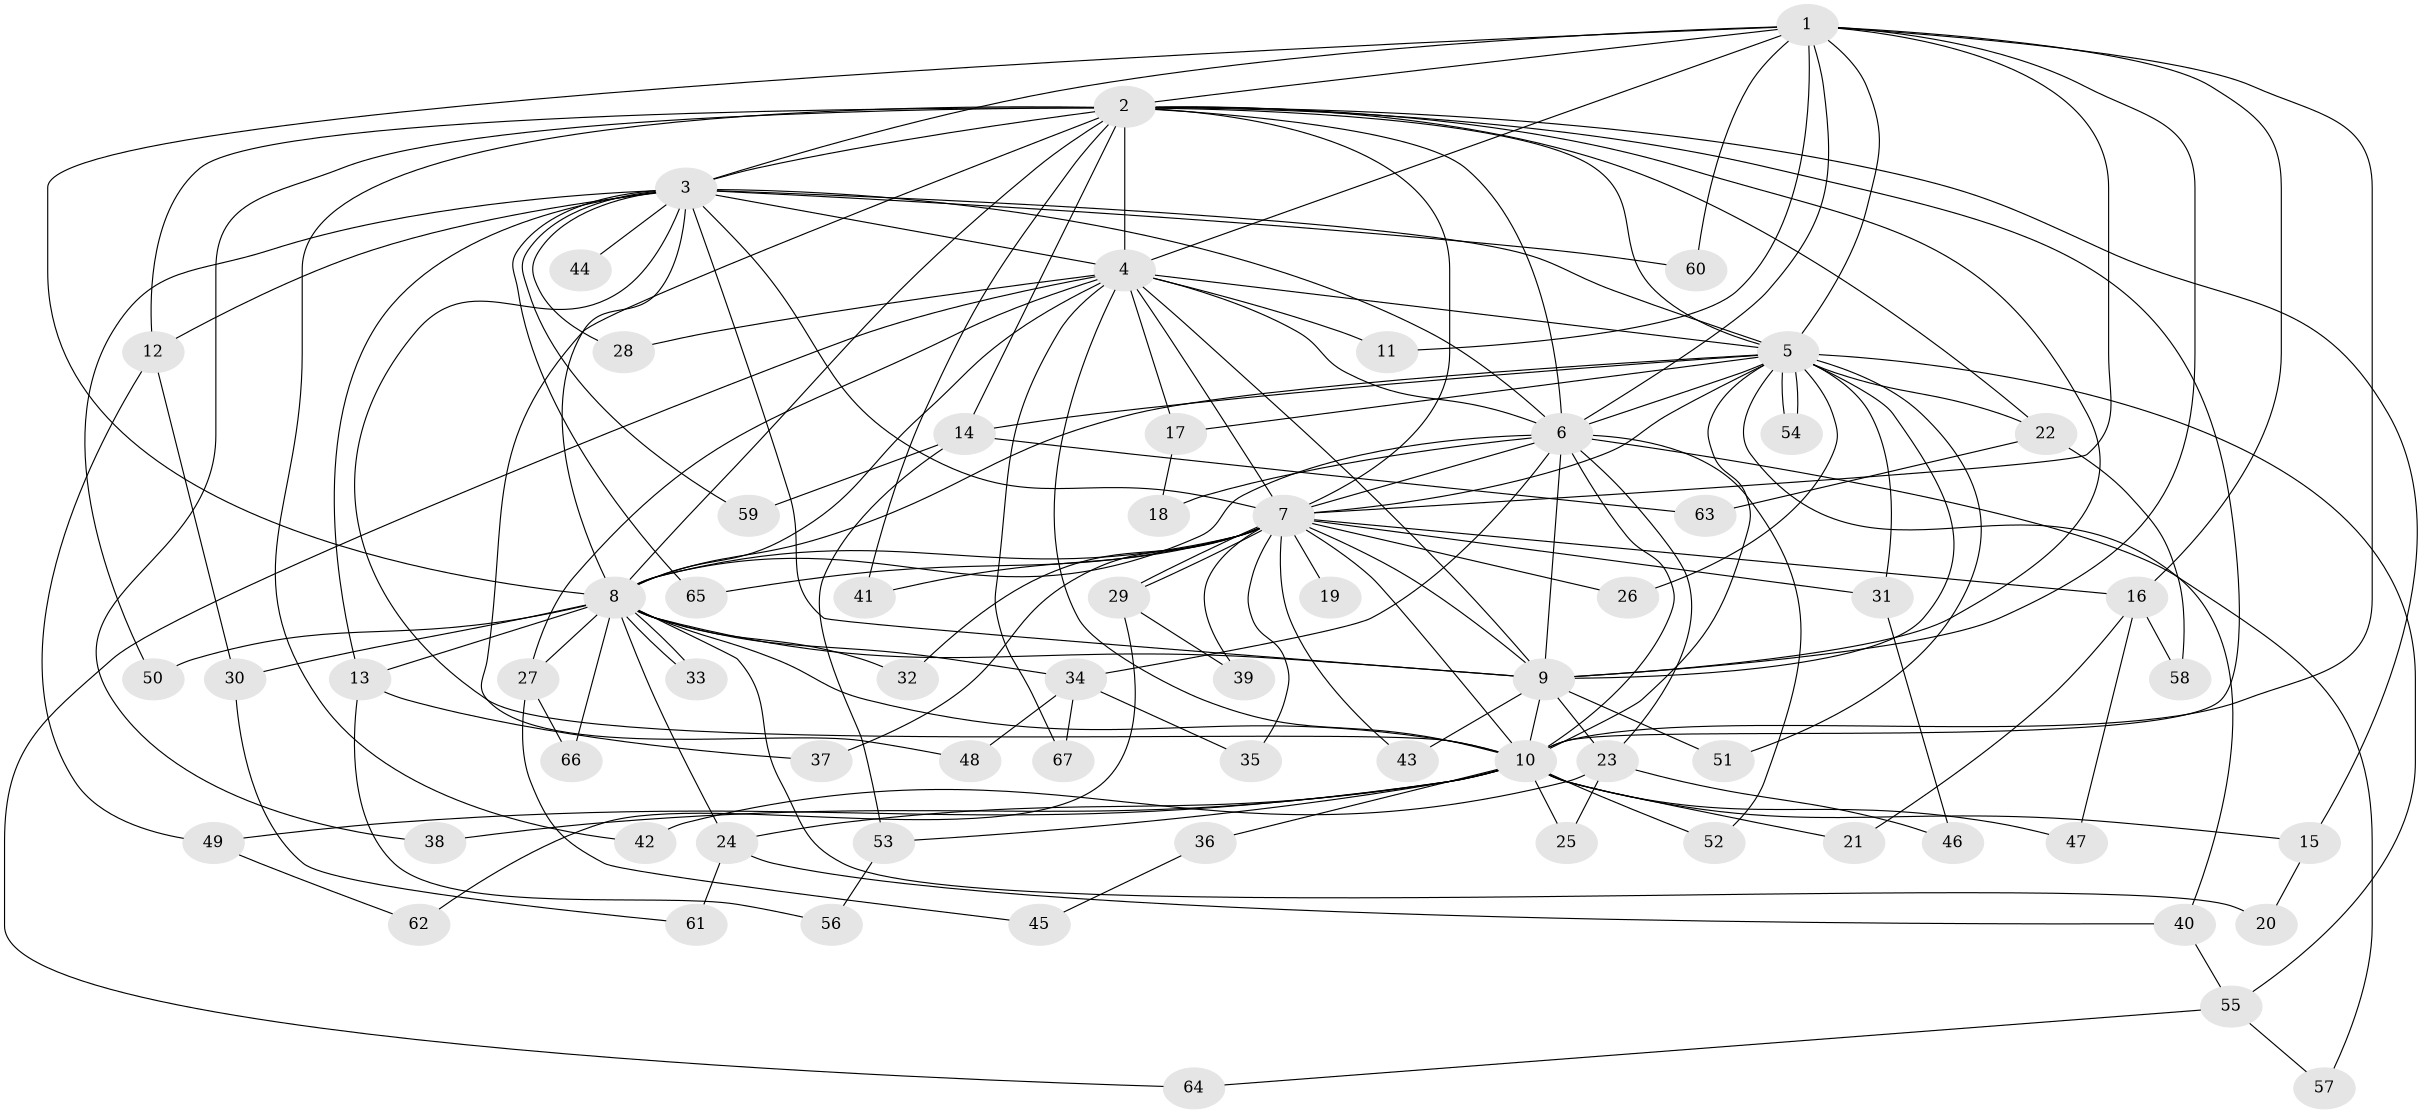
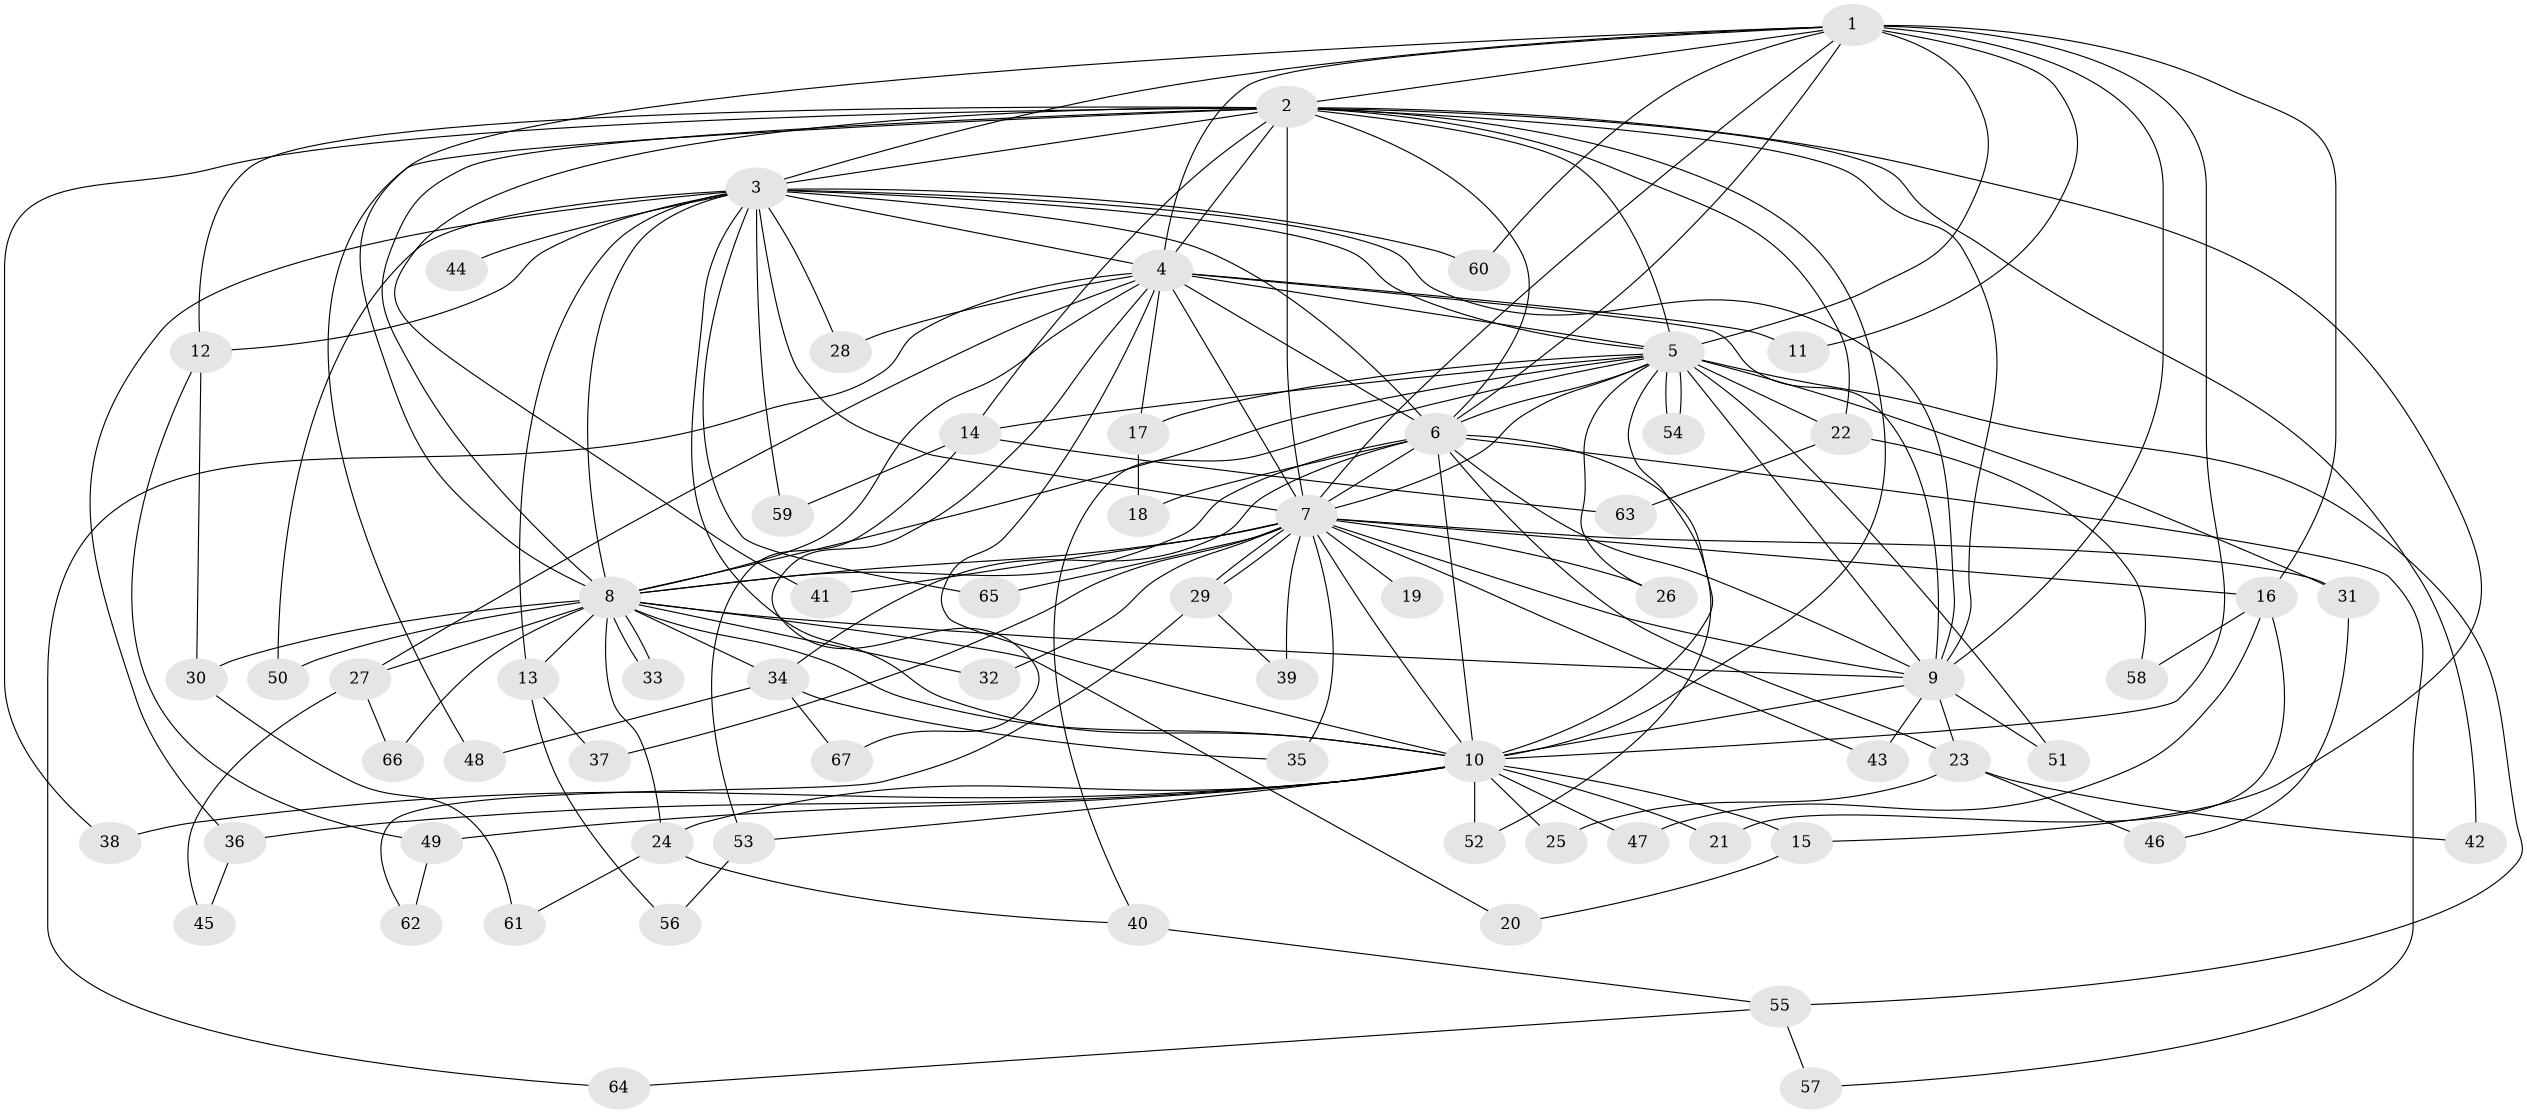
none -> (179, 317)
